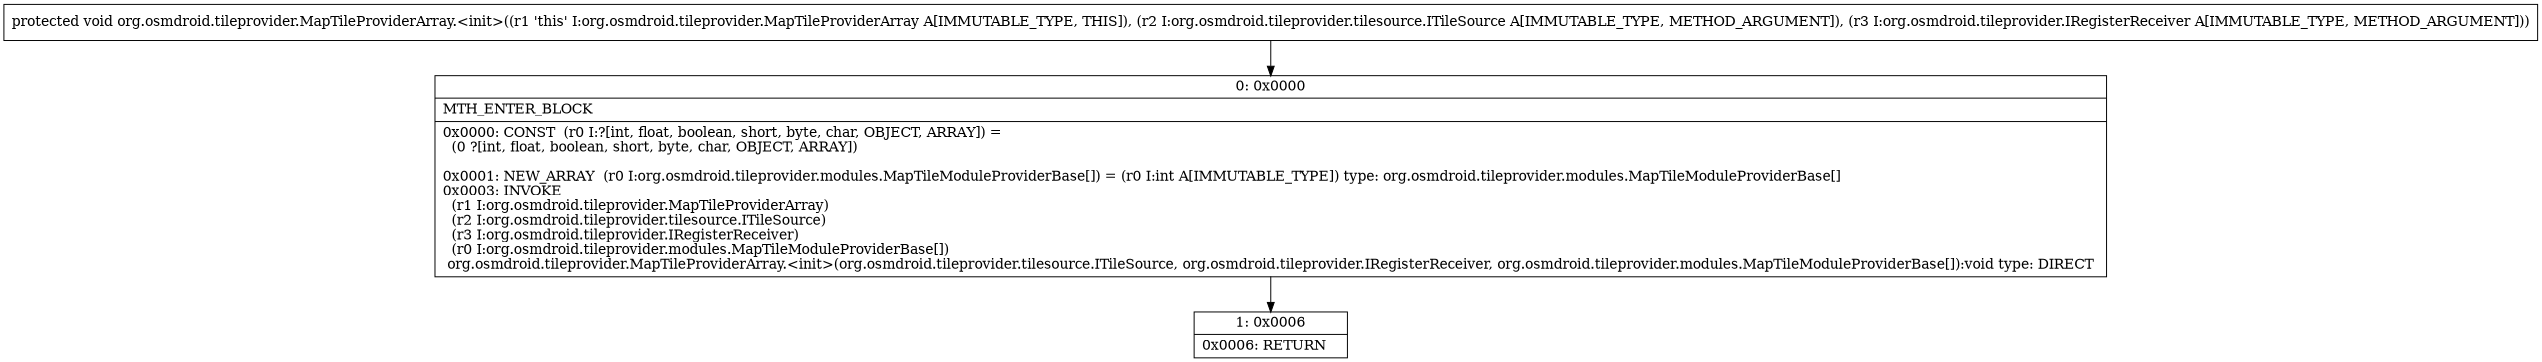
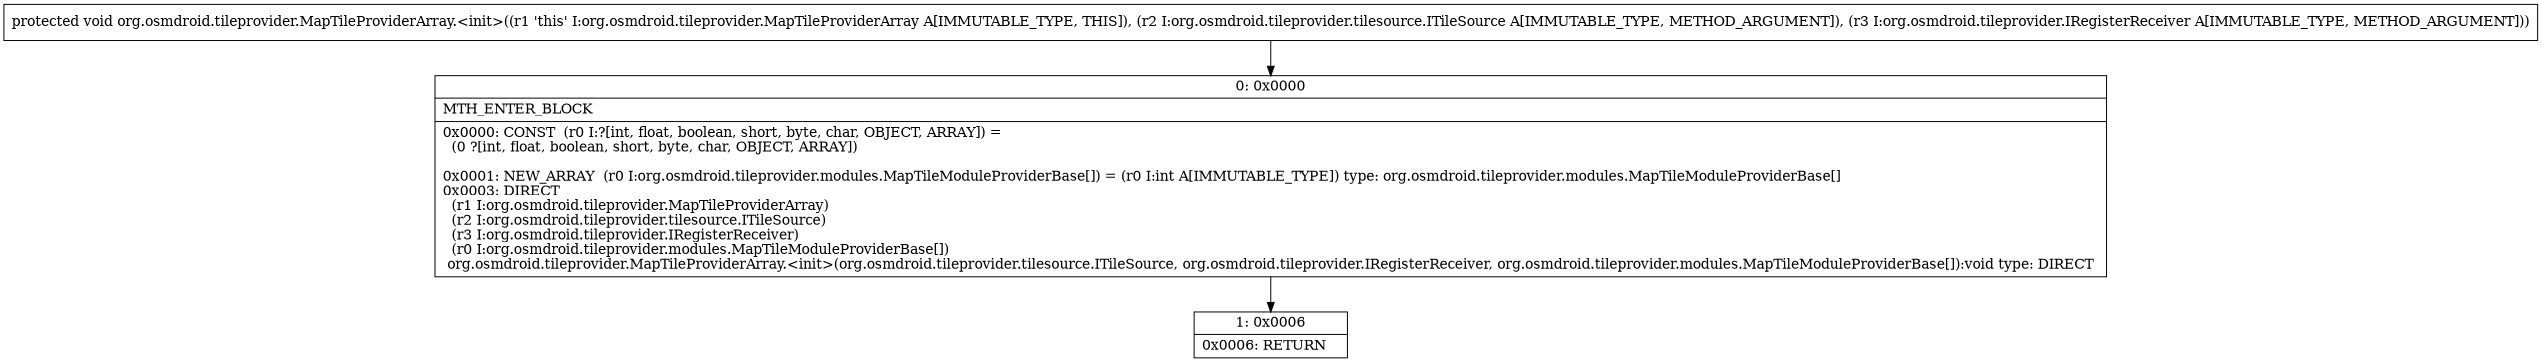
(507, 191) -> (506, 191)
